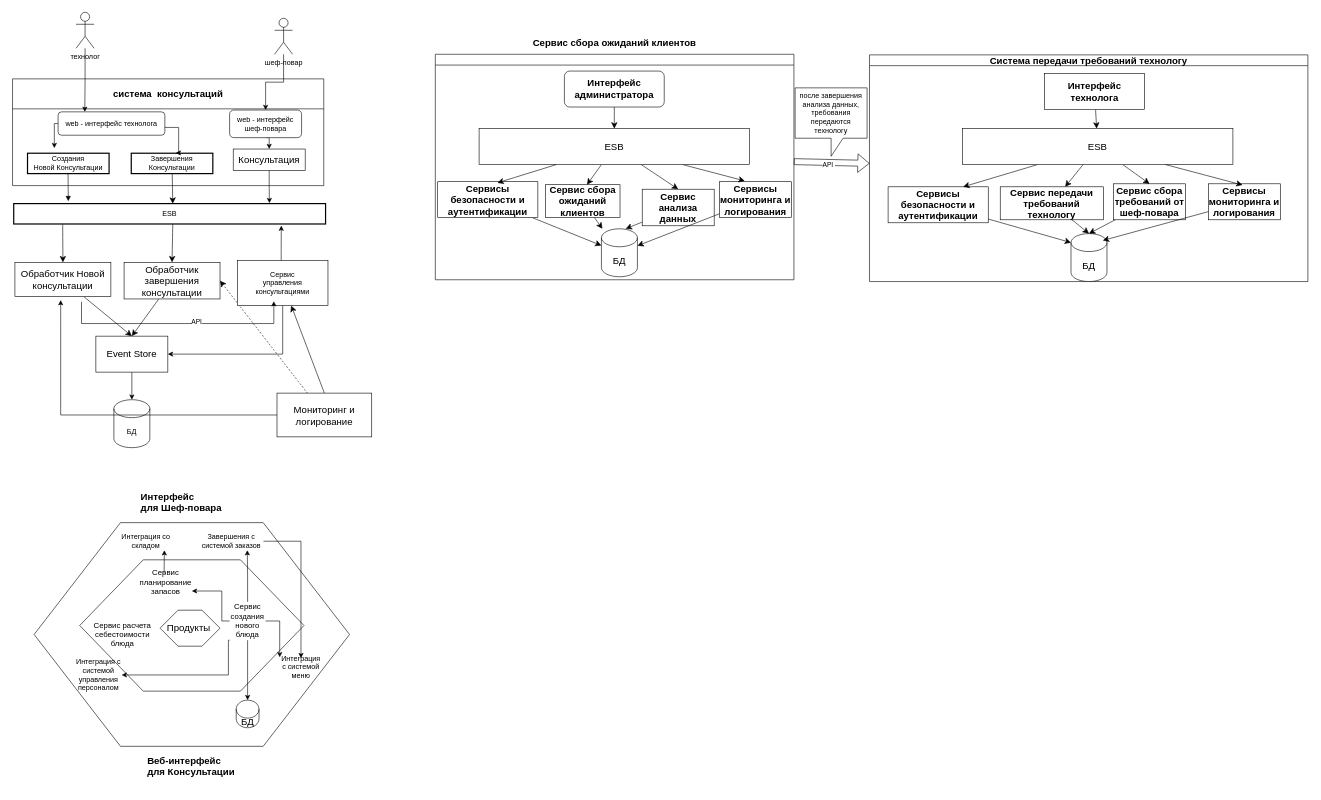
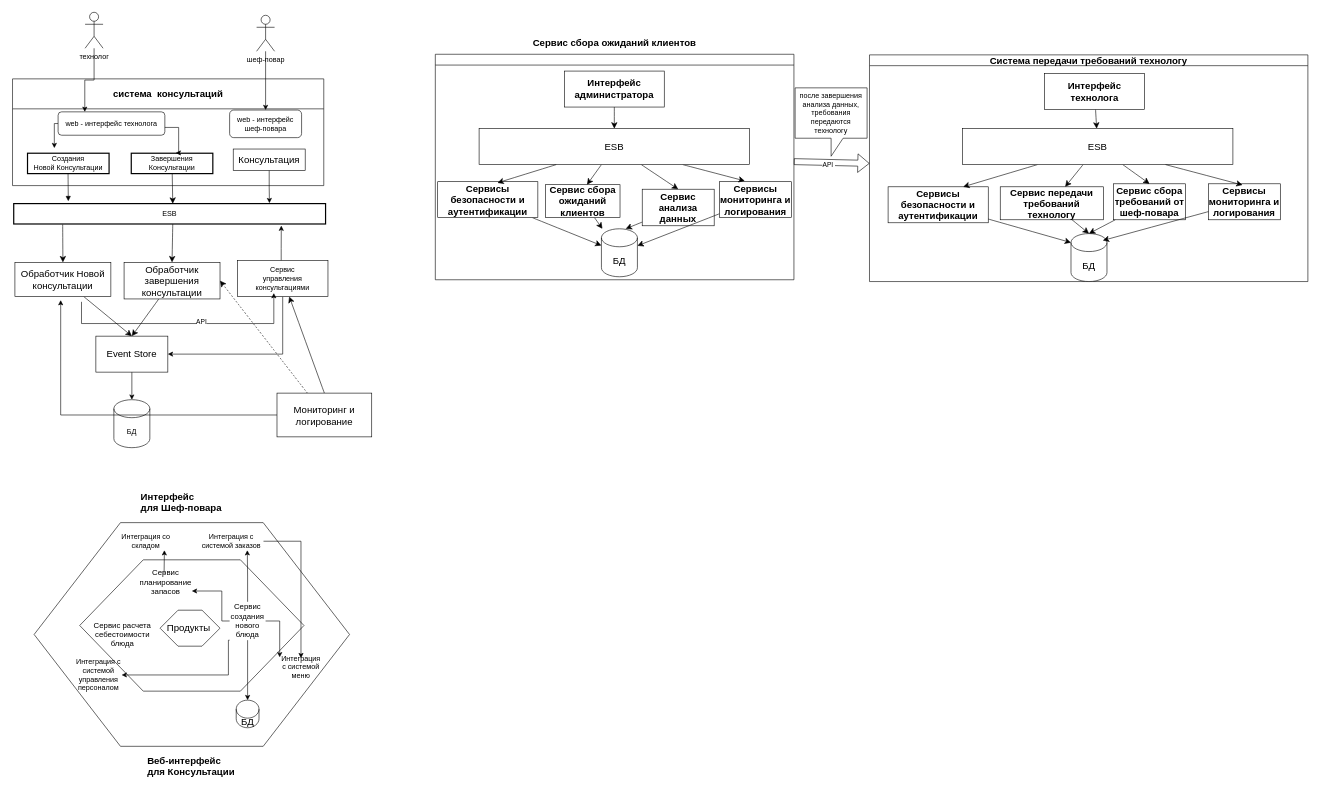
(85, 30) -> (94, 30)
(284, 36) -> (266, 33)
(614, 89) -> (614, 89)
(269, 143) -> none
(283, 283) -> (283, 279)
(231, 542) -> (231, 542)
